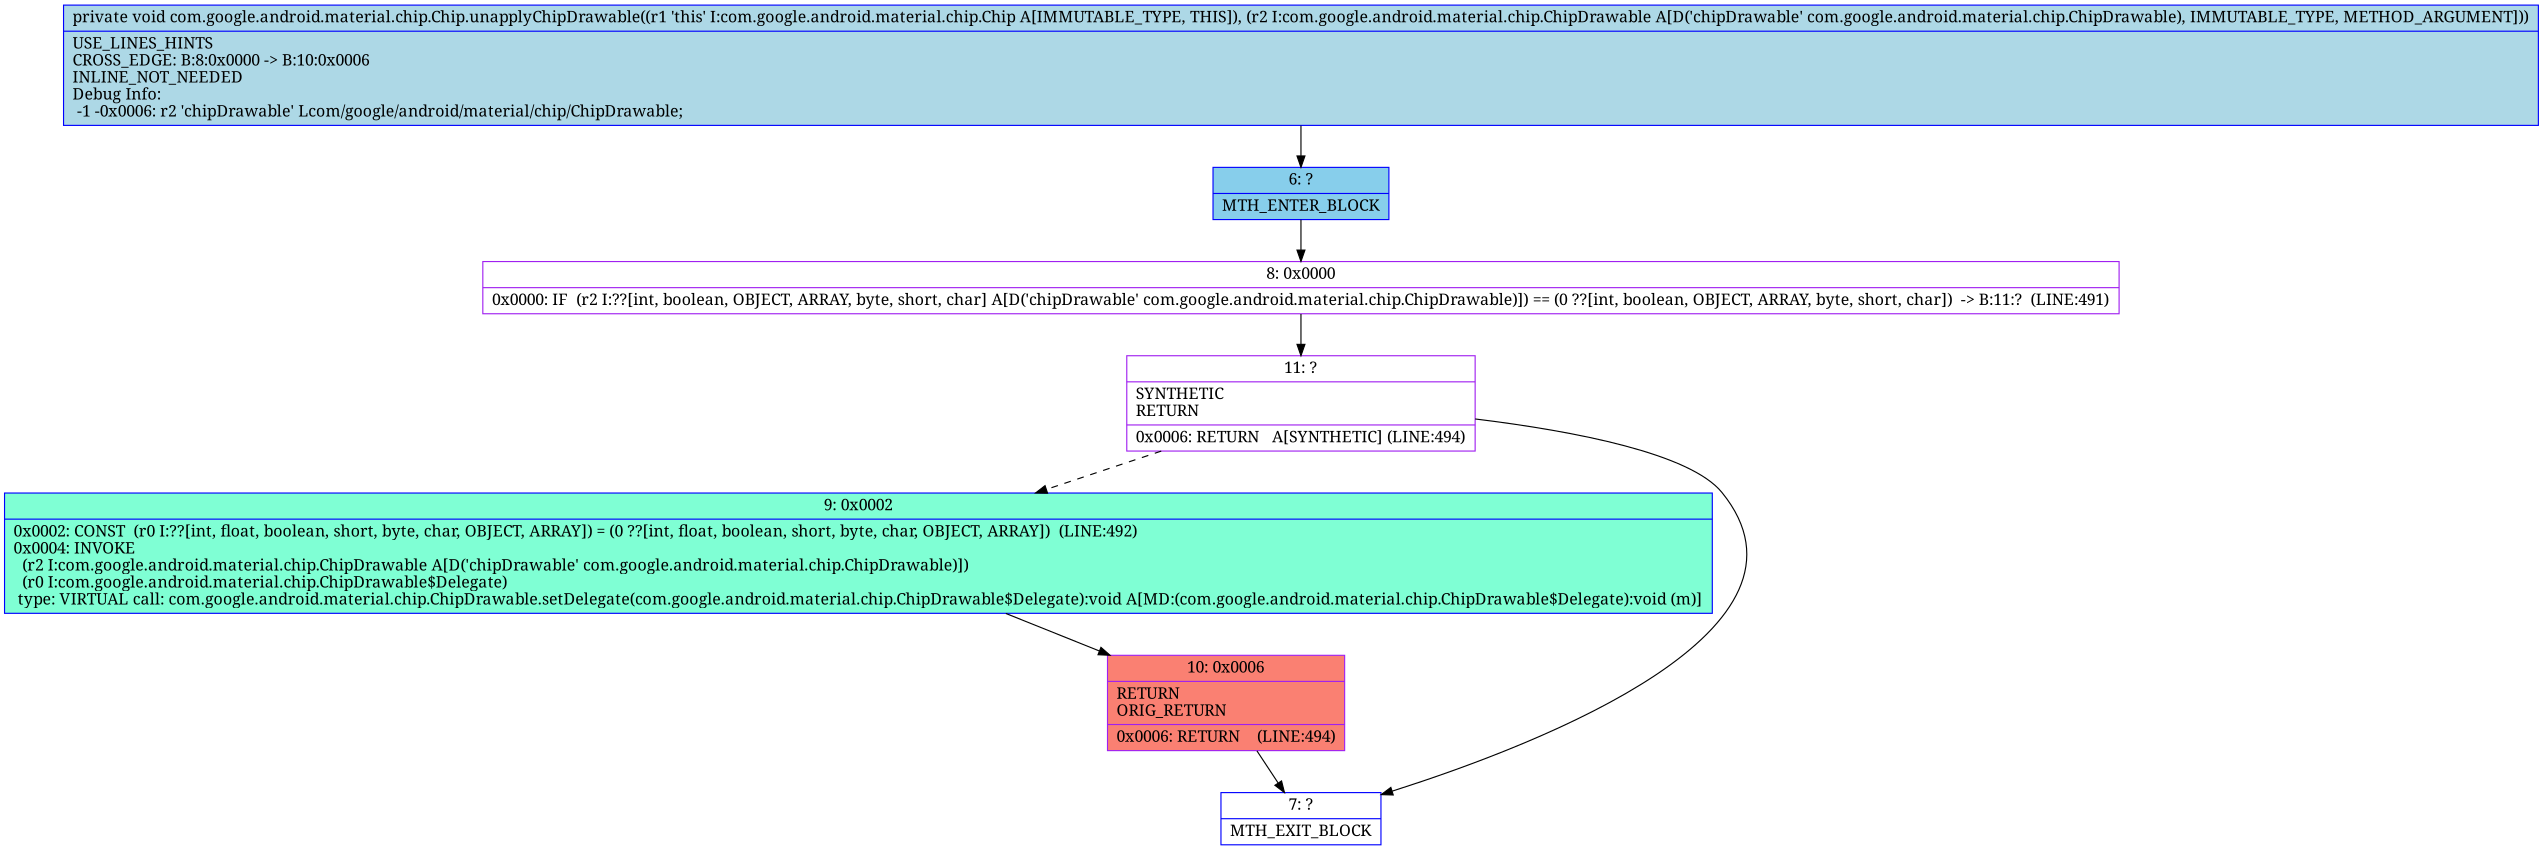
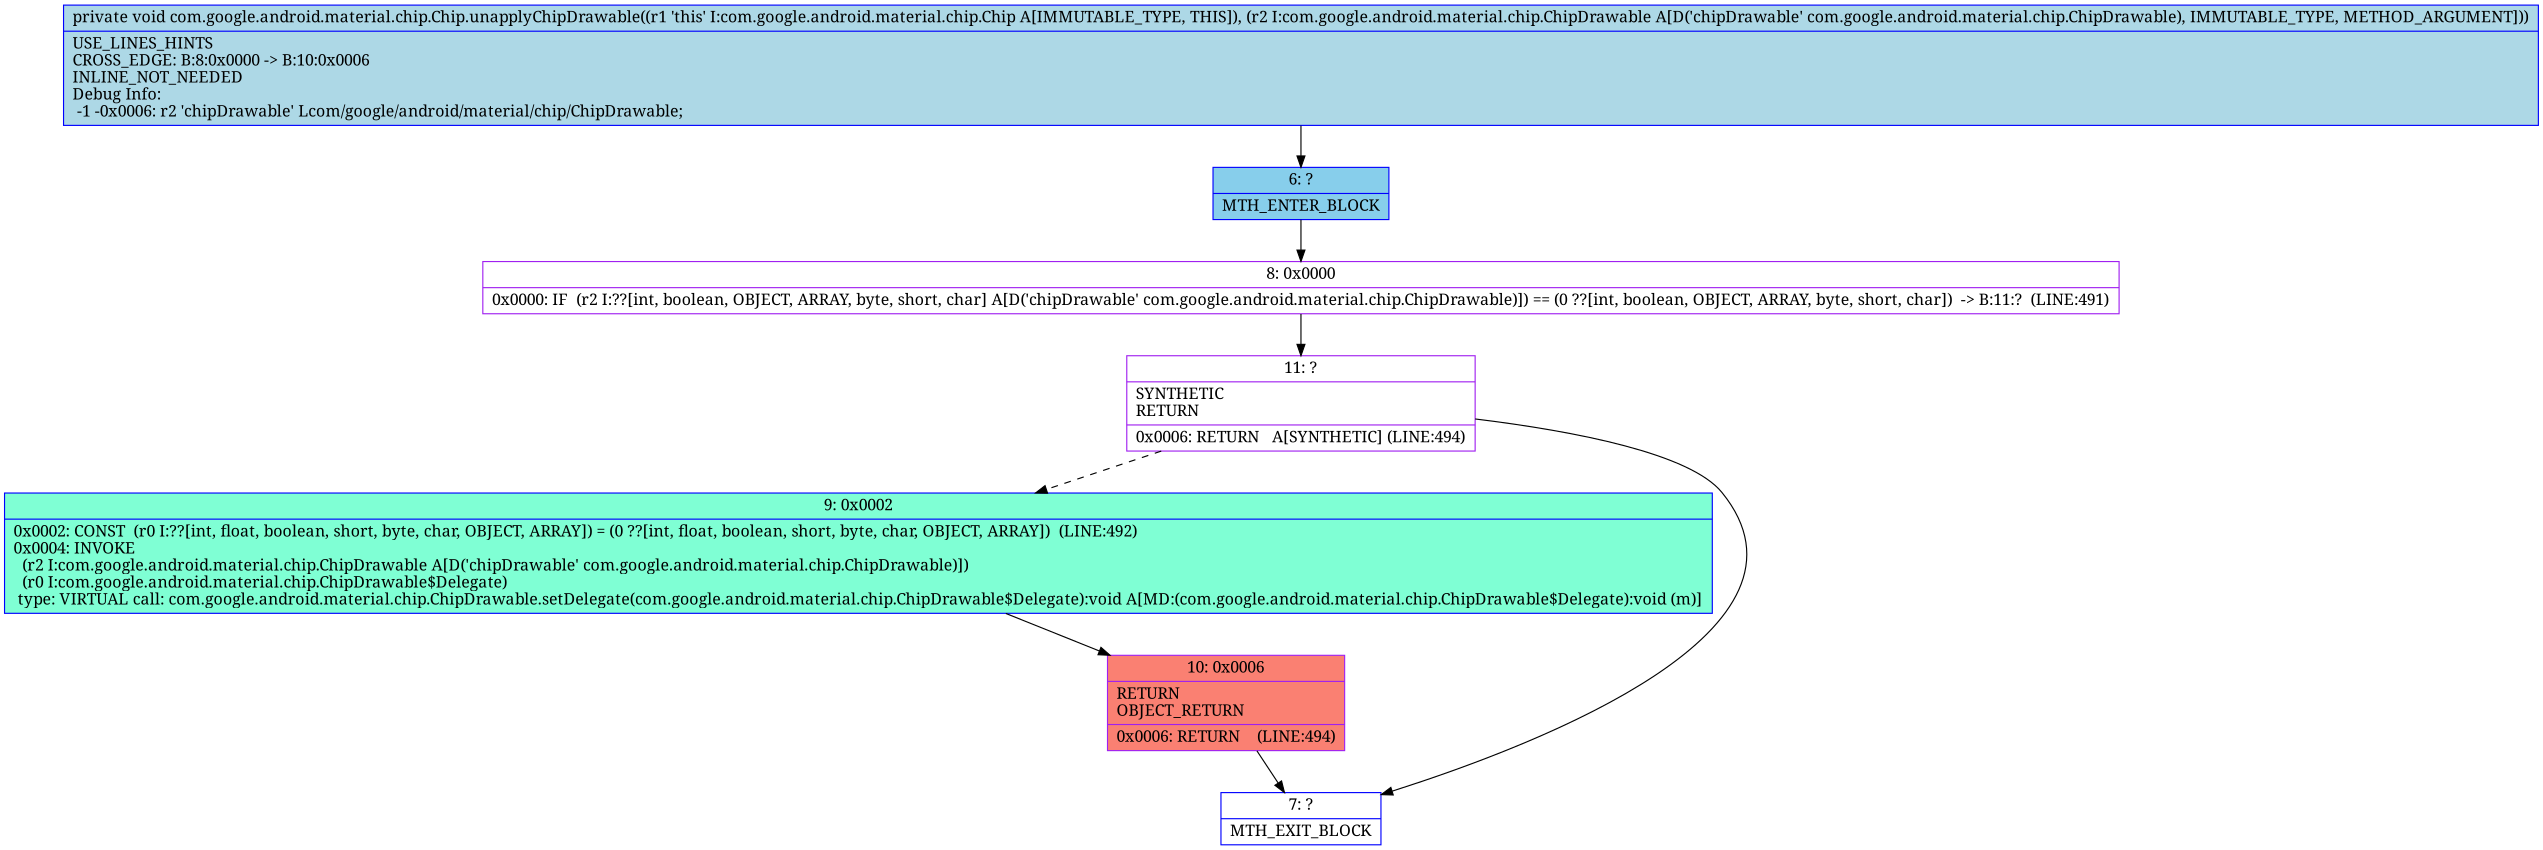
(1172, 711) -> (1181, 711)
